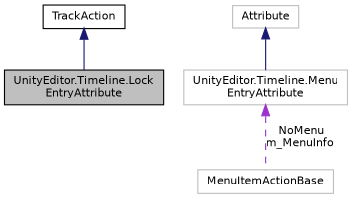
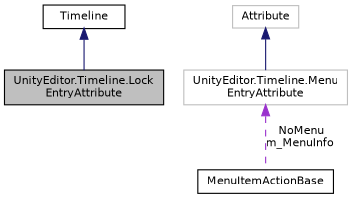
(84, 17) -> (84, 17)
(266, 182) -> (266, 182)
